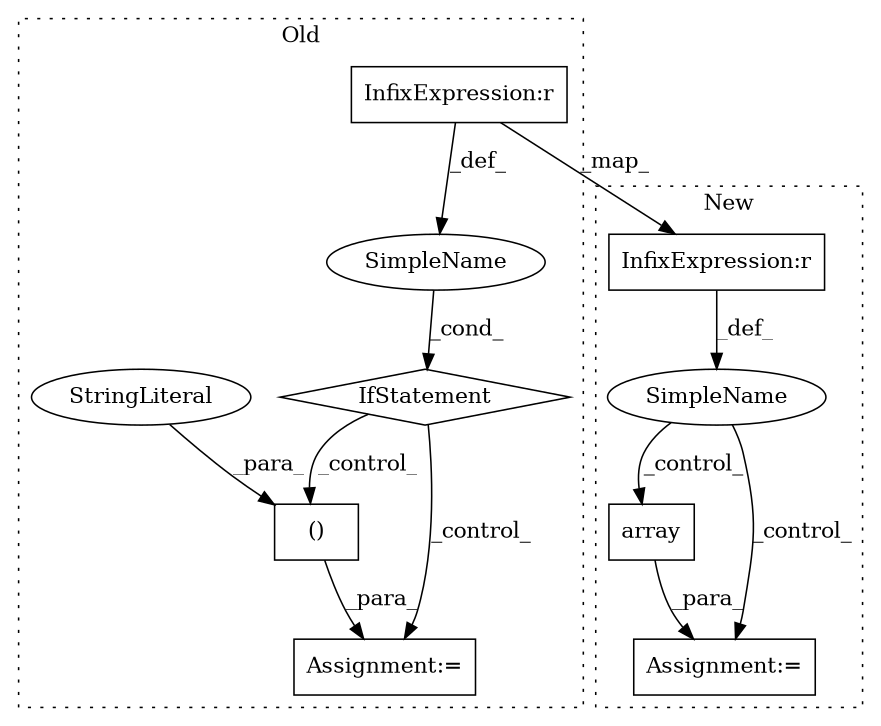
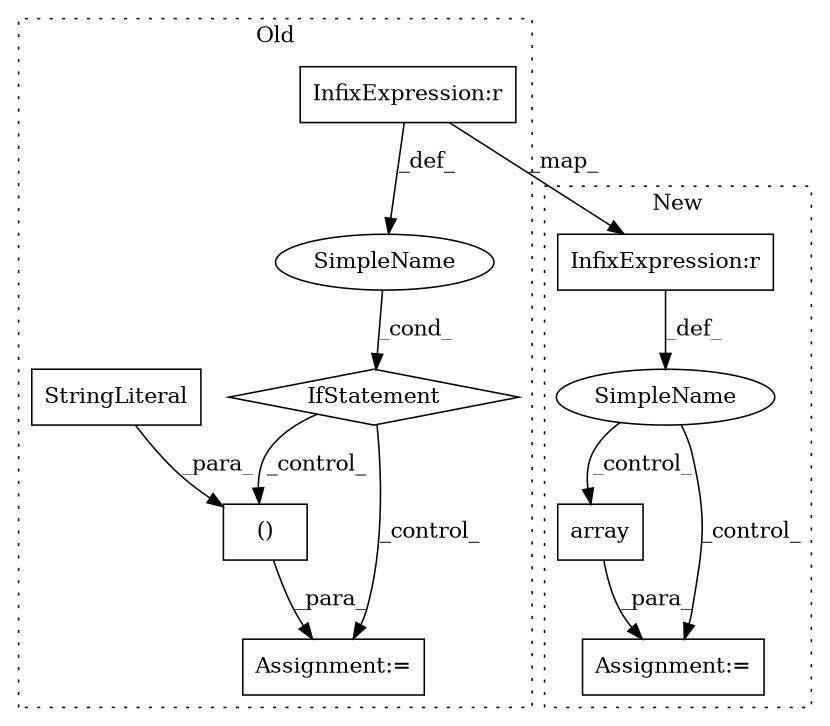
(141, 397) -> (116, 397)
